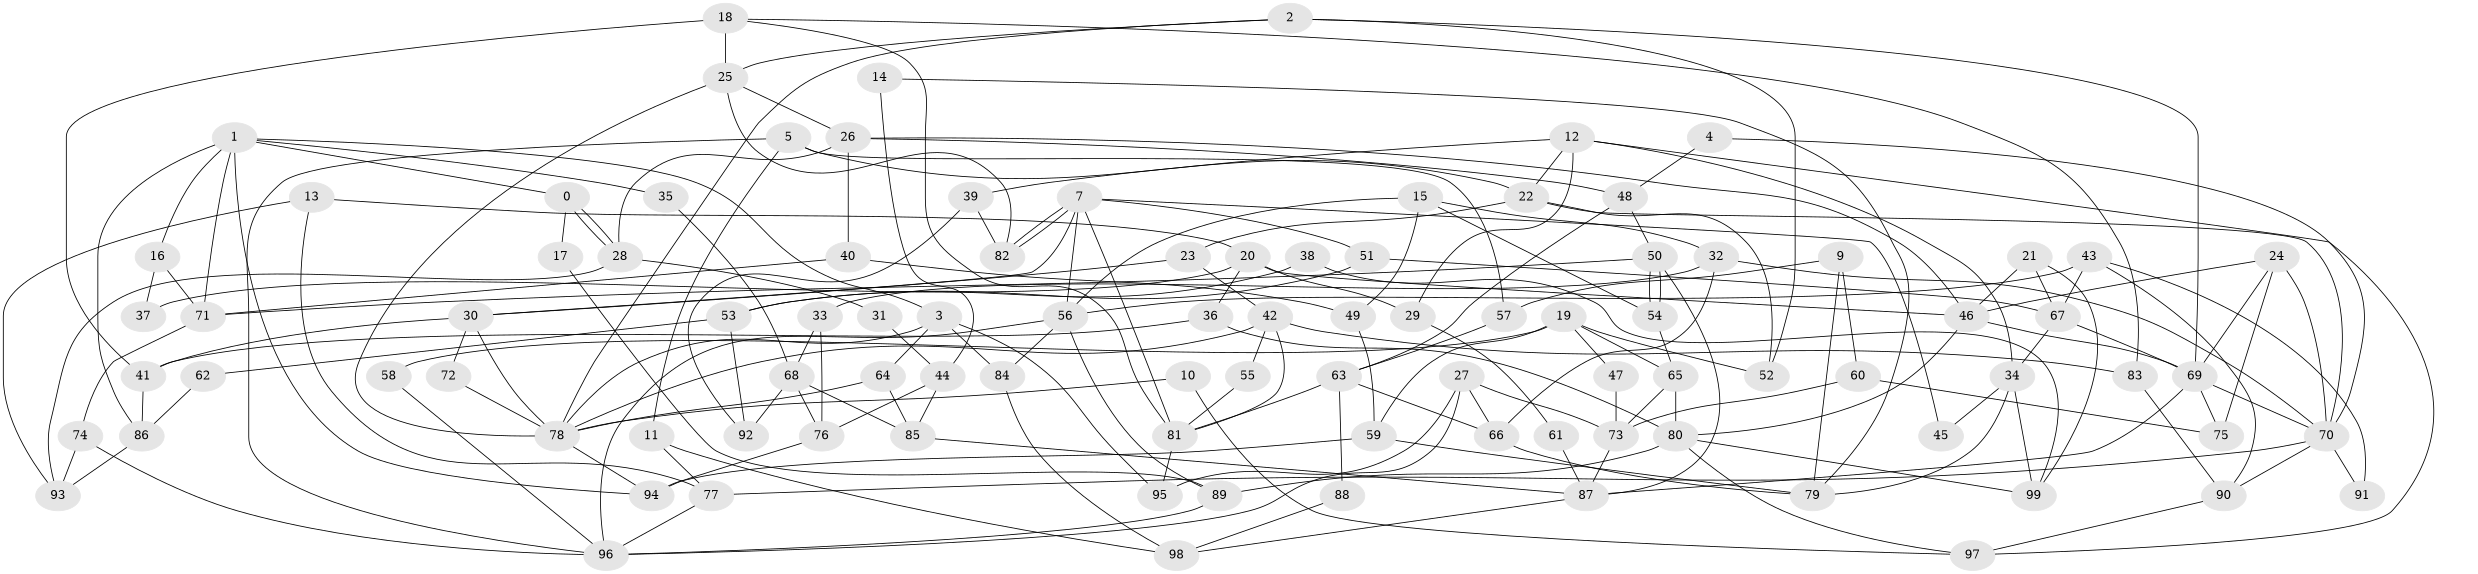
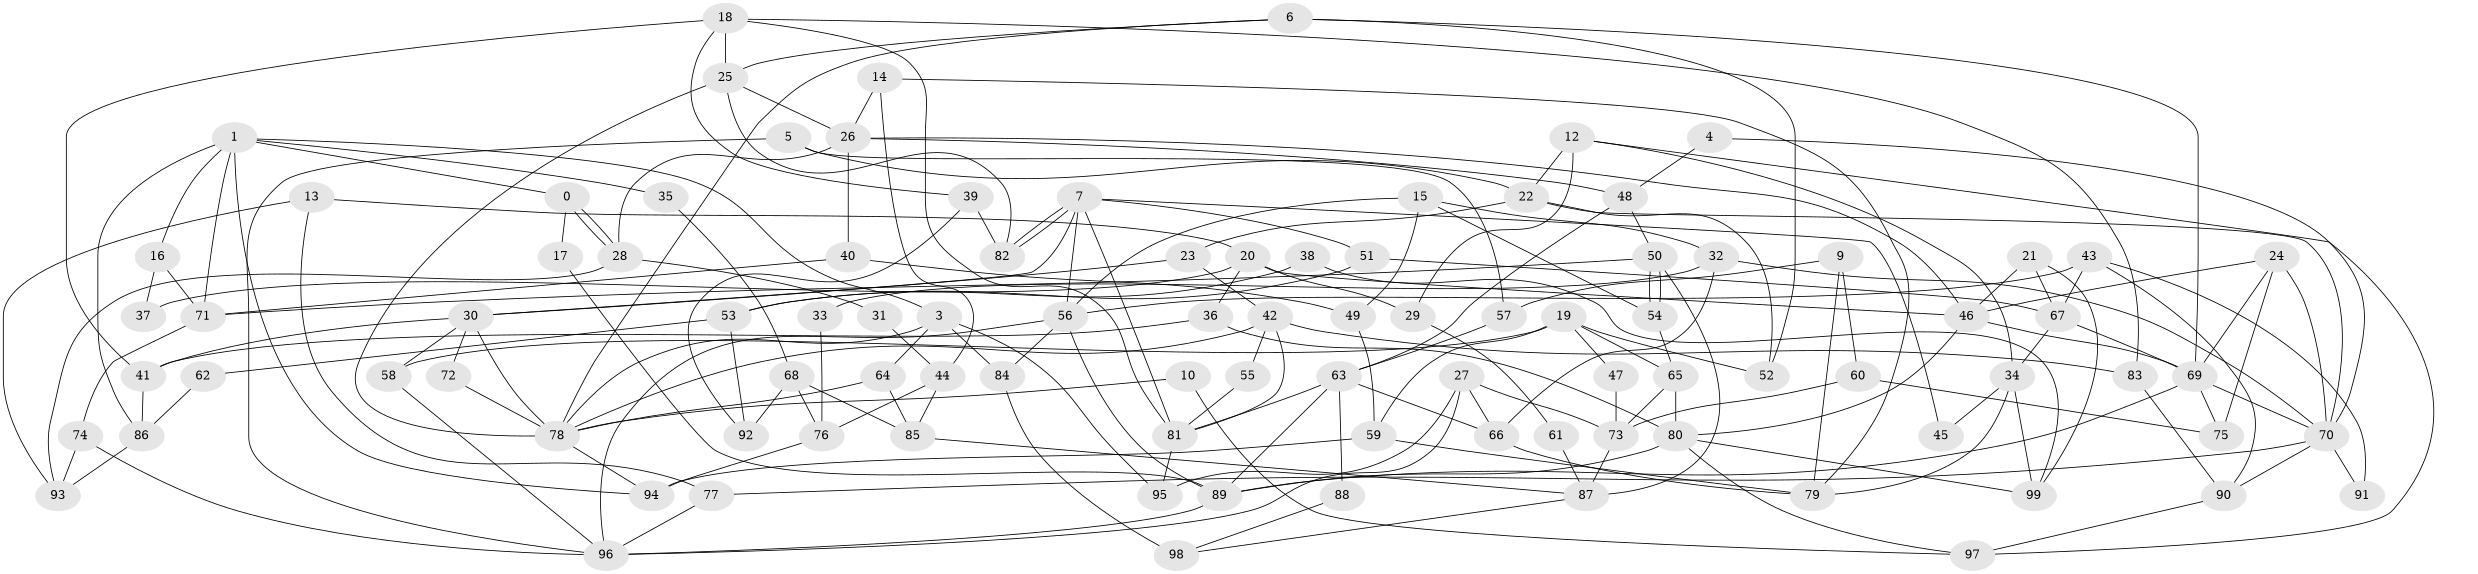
(1290, 18) -> (1290, 18)
none -> (864, 108)
(1396, 149) -> (769, 168)
none -> (432, 345)
(805, 348) -> none
(652, 436) -> none
none -> (1279, 436)
(1921, 469) -> (1738, 474)
